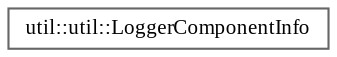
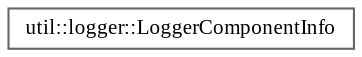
(168, 29) -> (181, 29)
